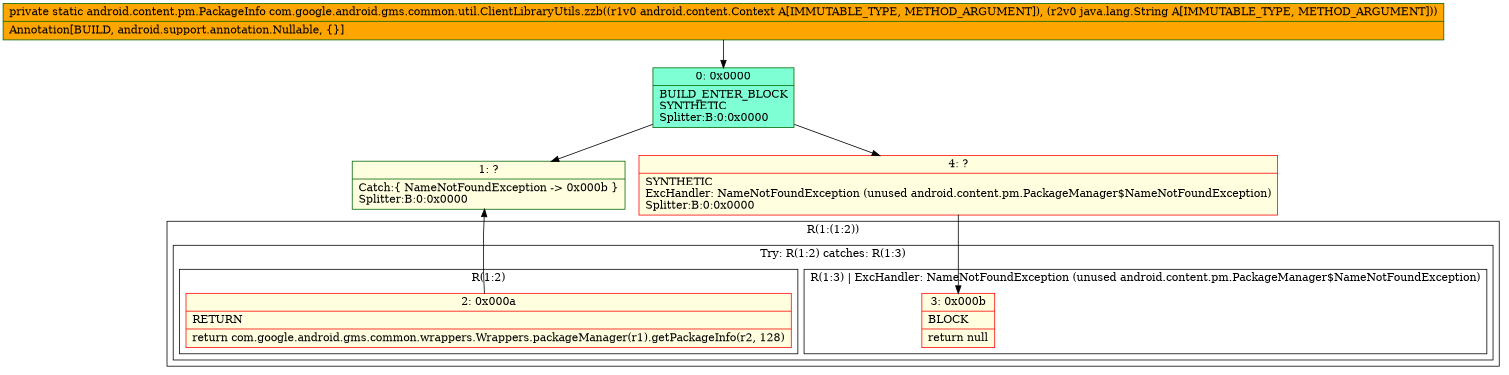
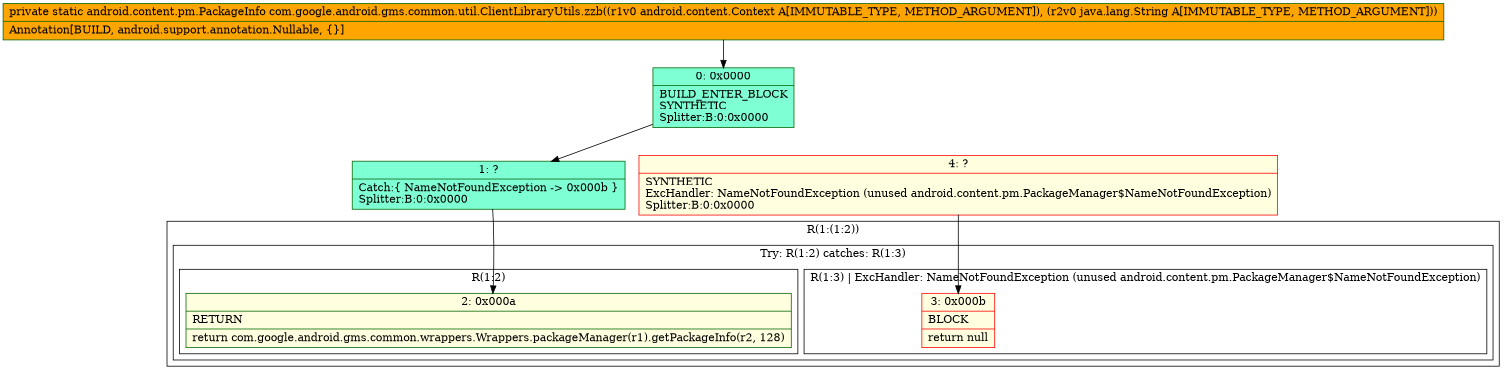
(833, 139) -> none
(489, 185) -> (489, 185)
(483, 255) -> (494, 251)
(489, 320) -> (489, 320)
